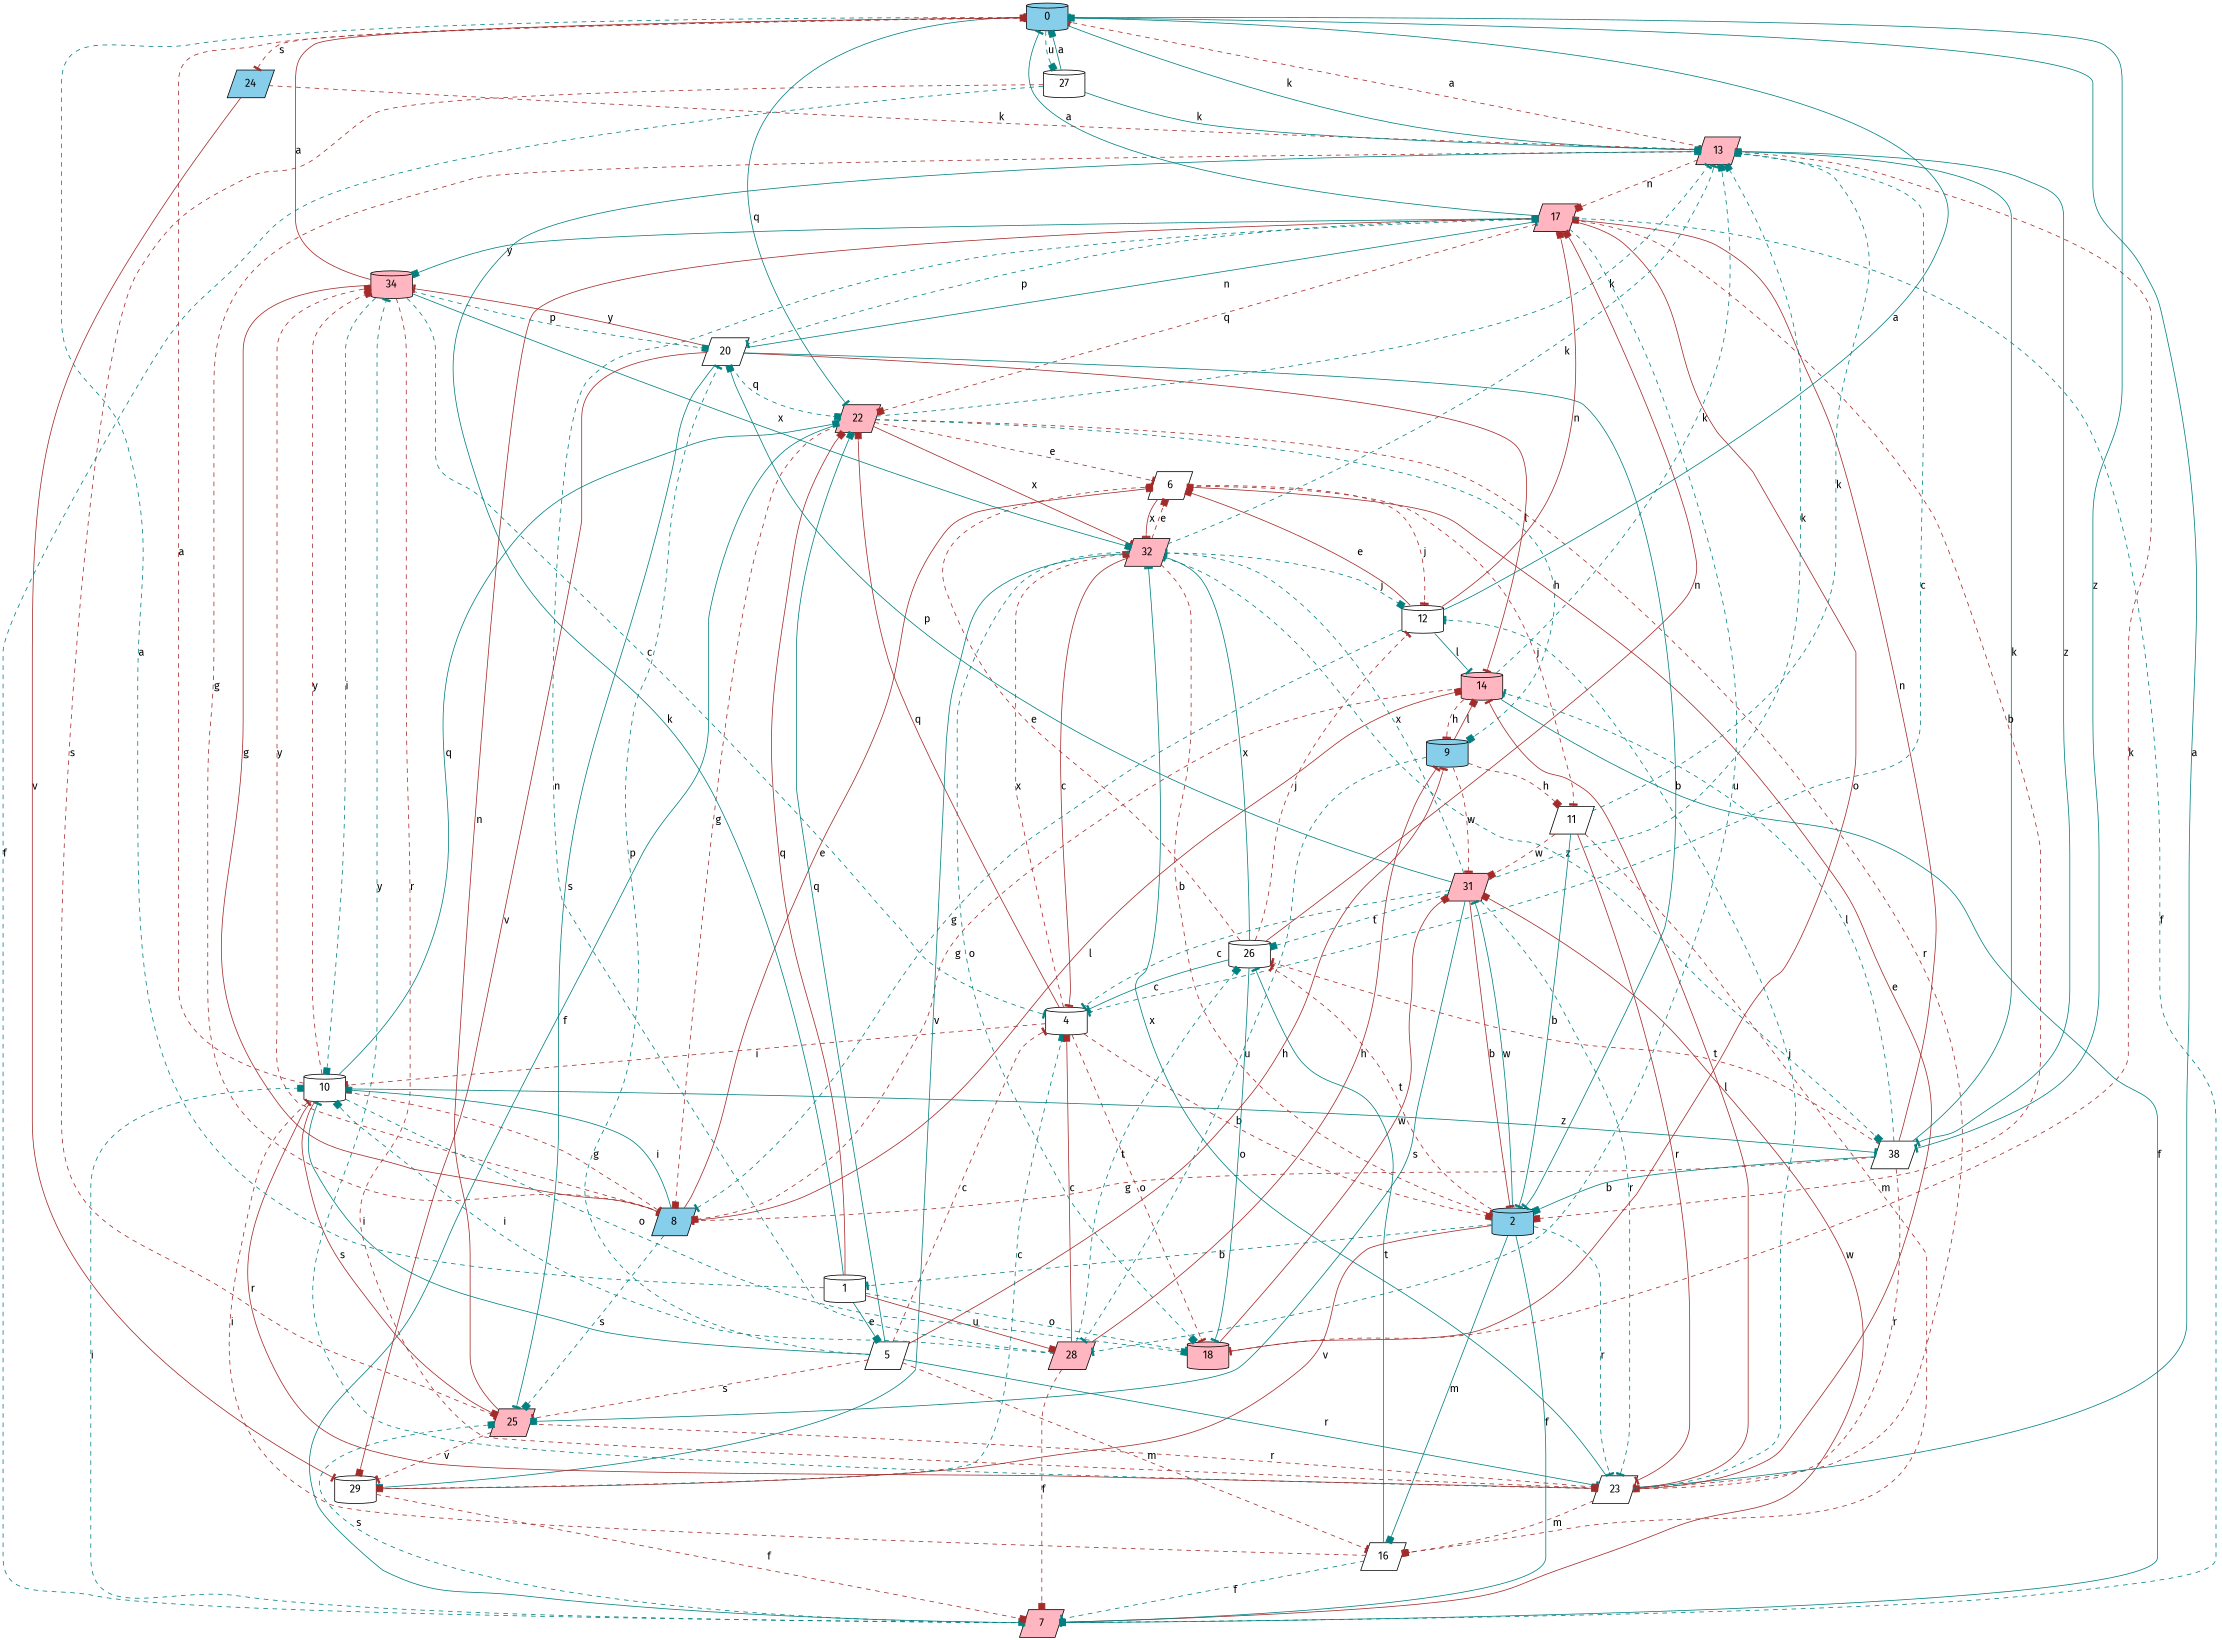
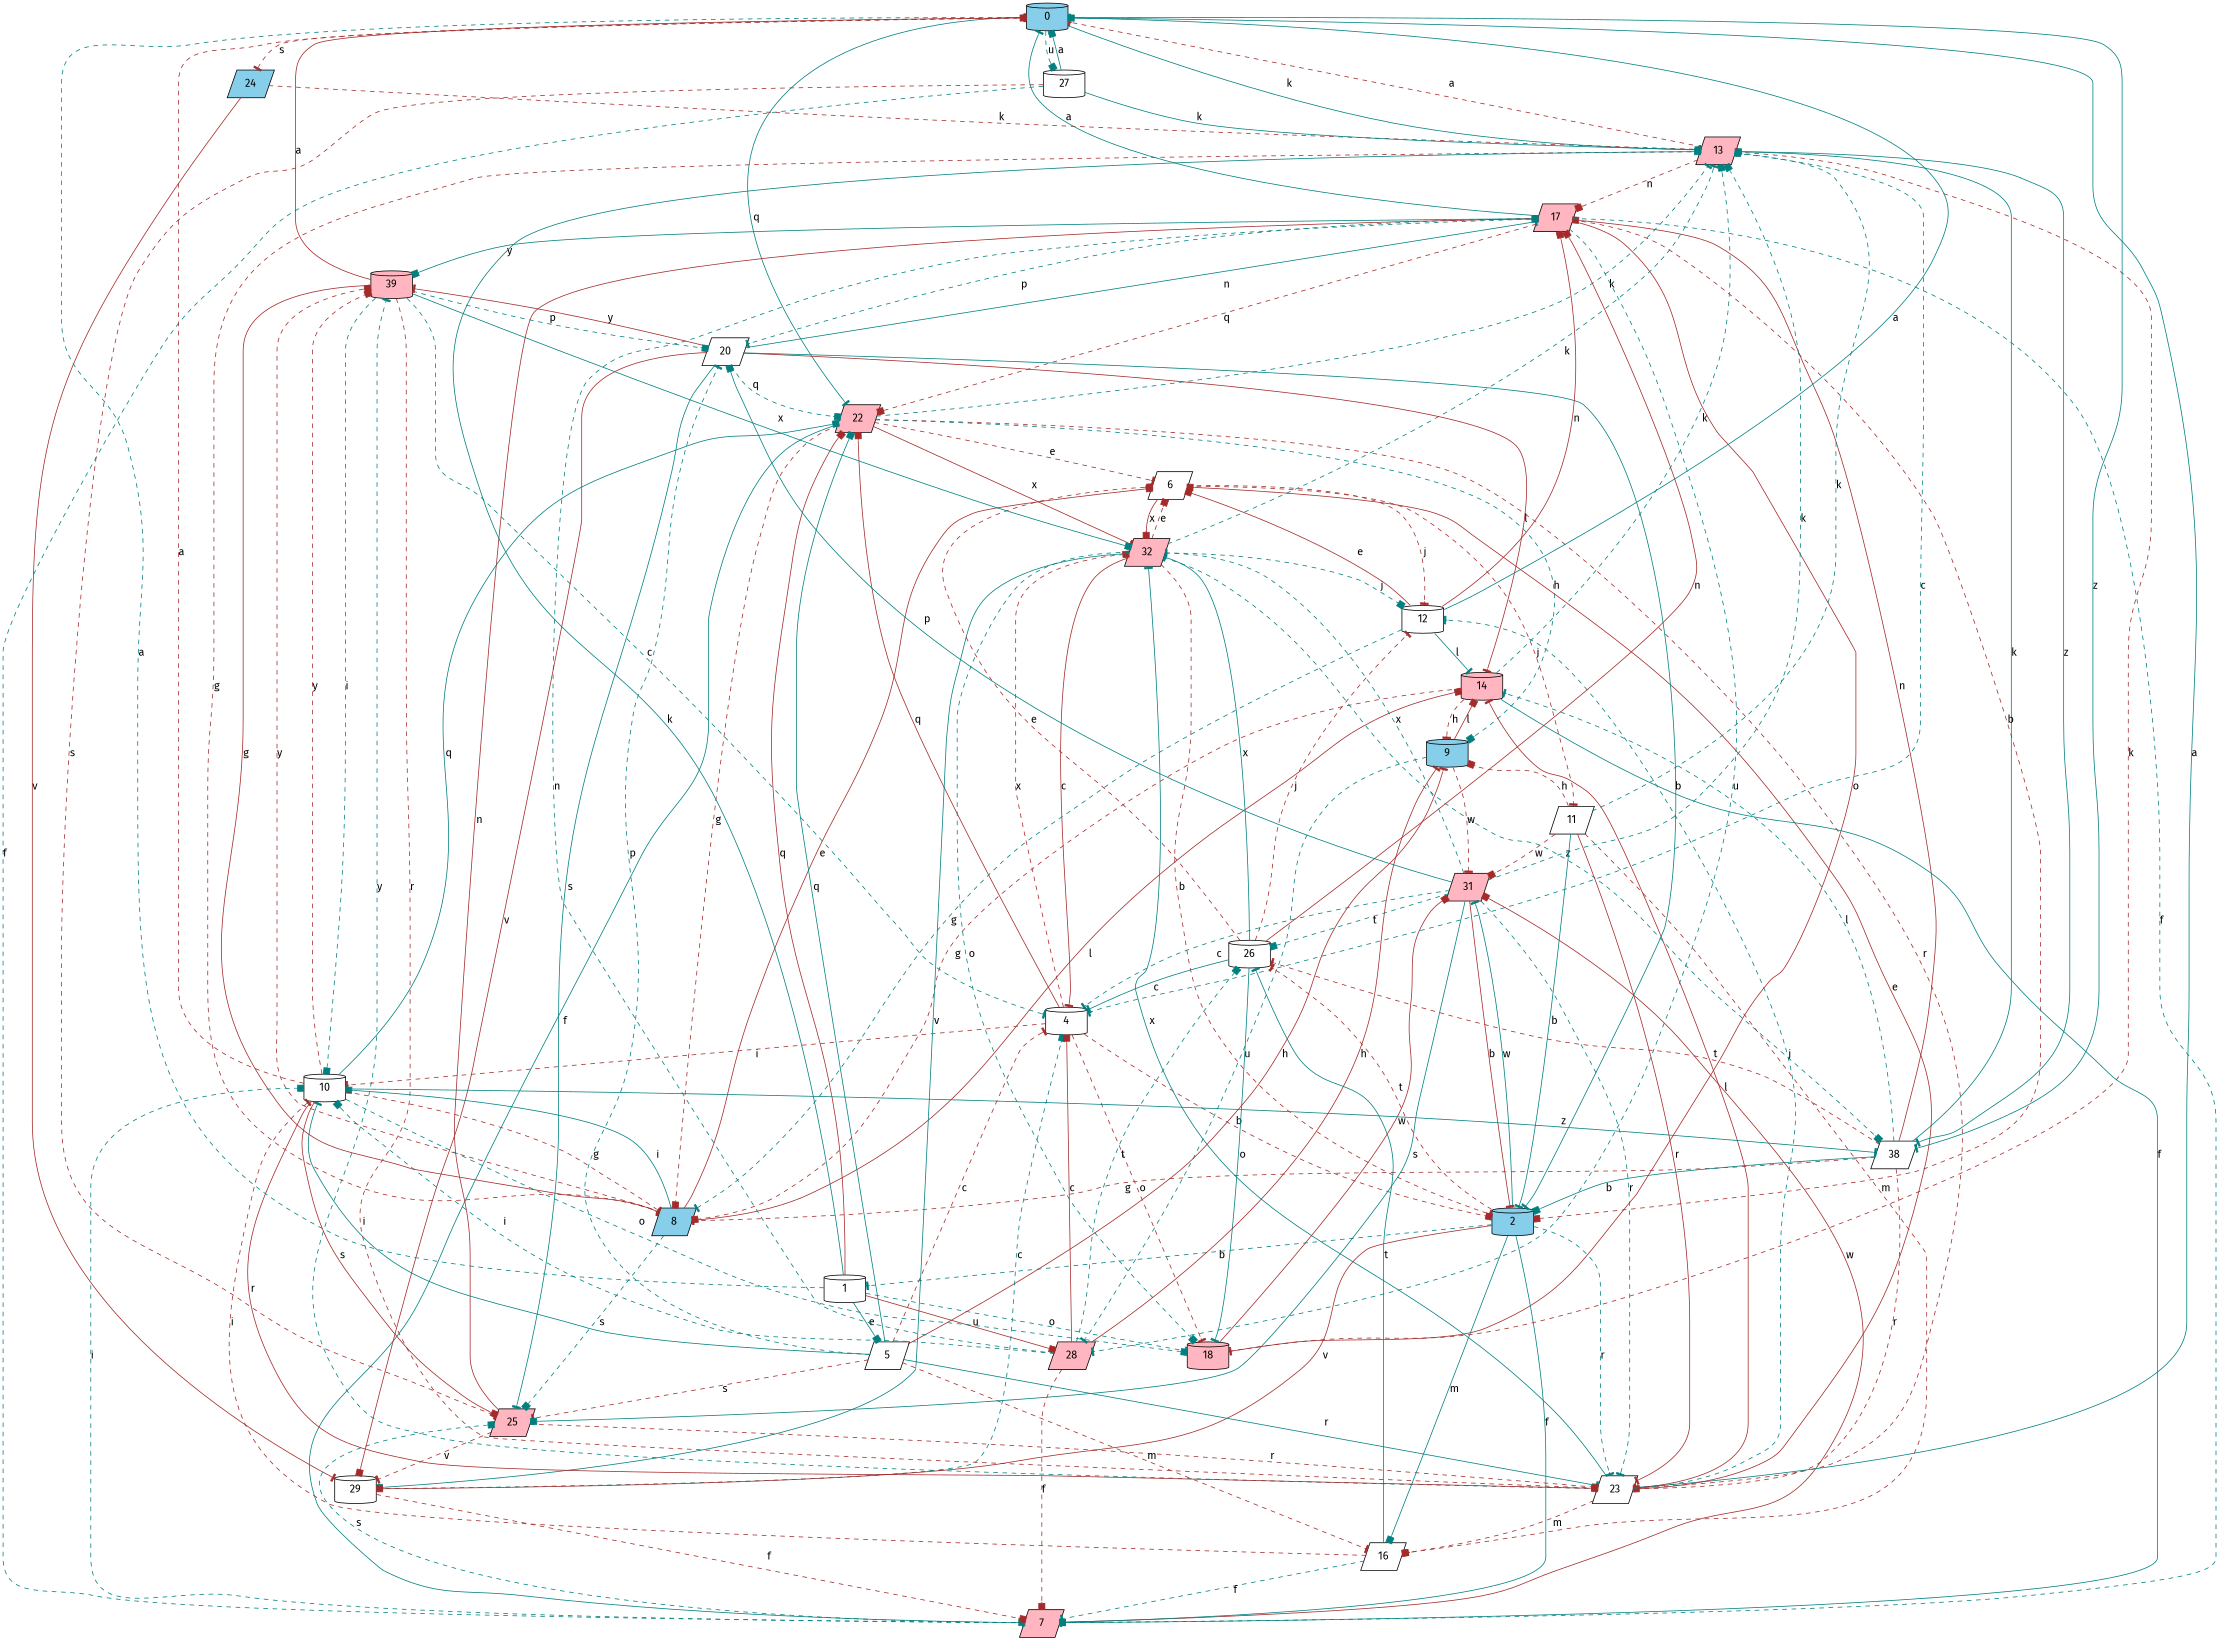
(392, 285) -> (392, 285)
(1149, 516) -> (1149, 516)
(1514, 775) -> (1530, 771)
